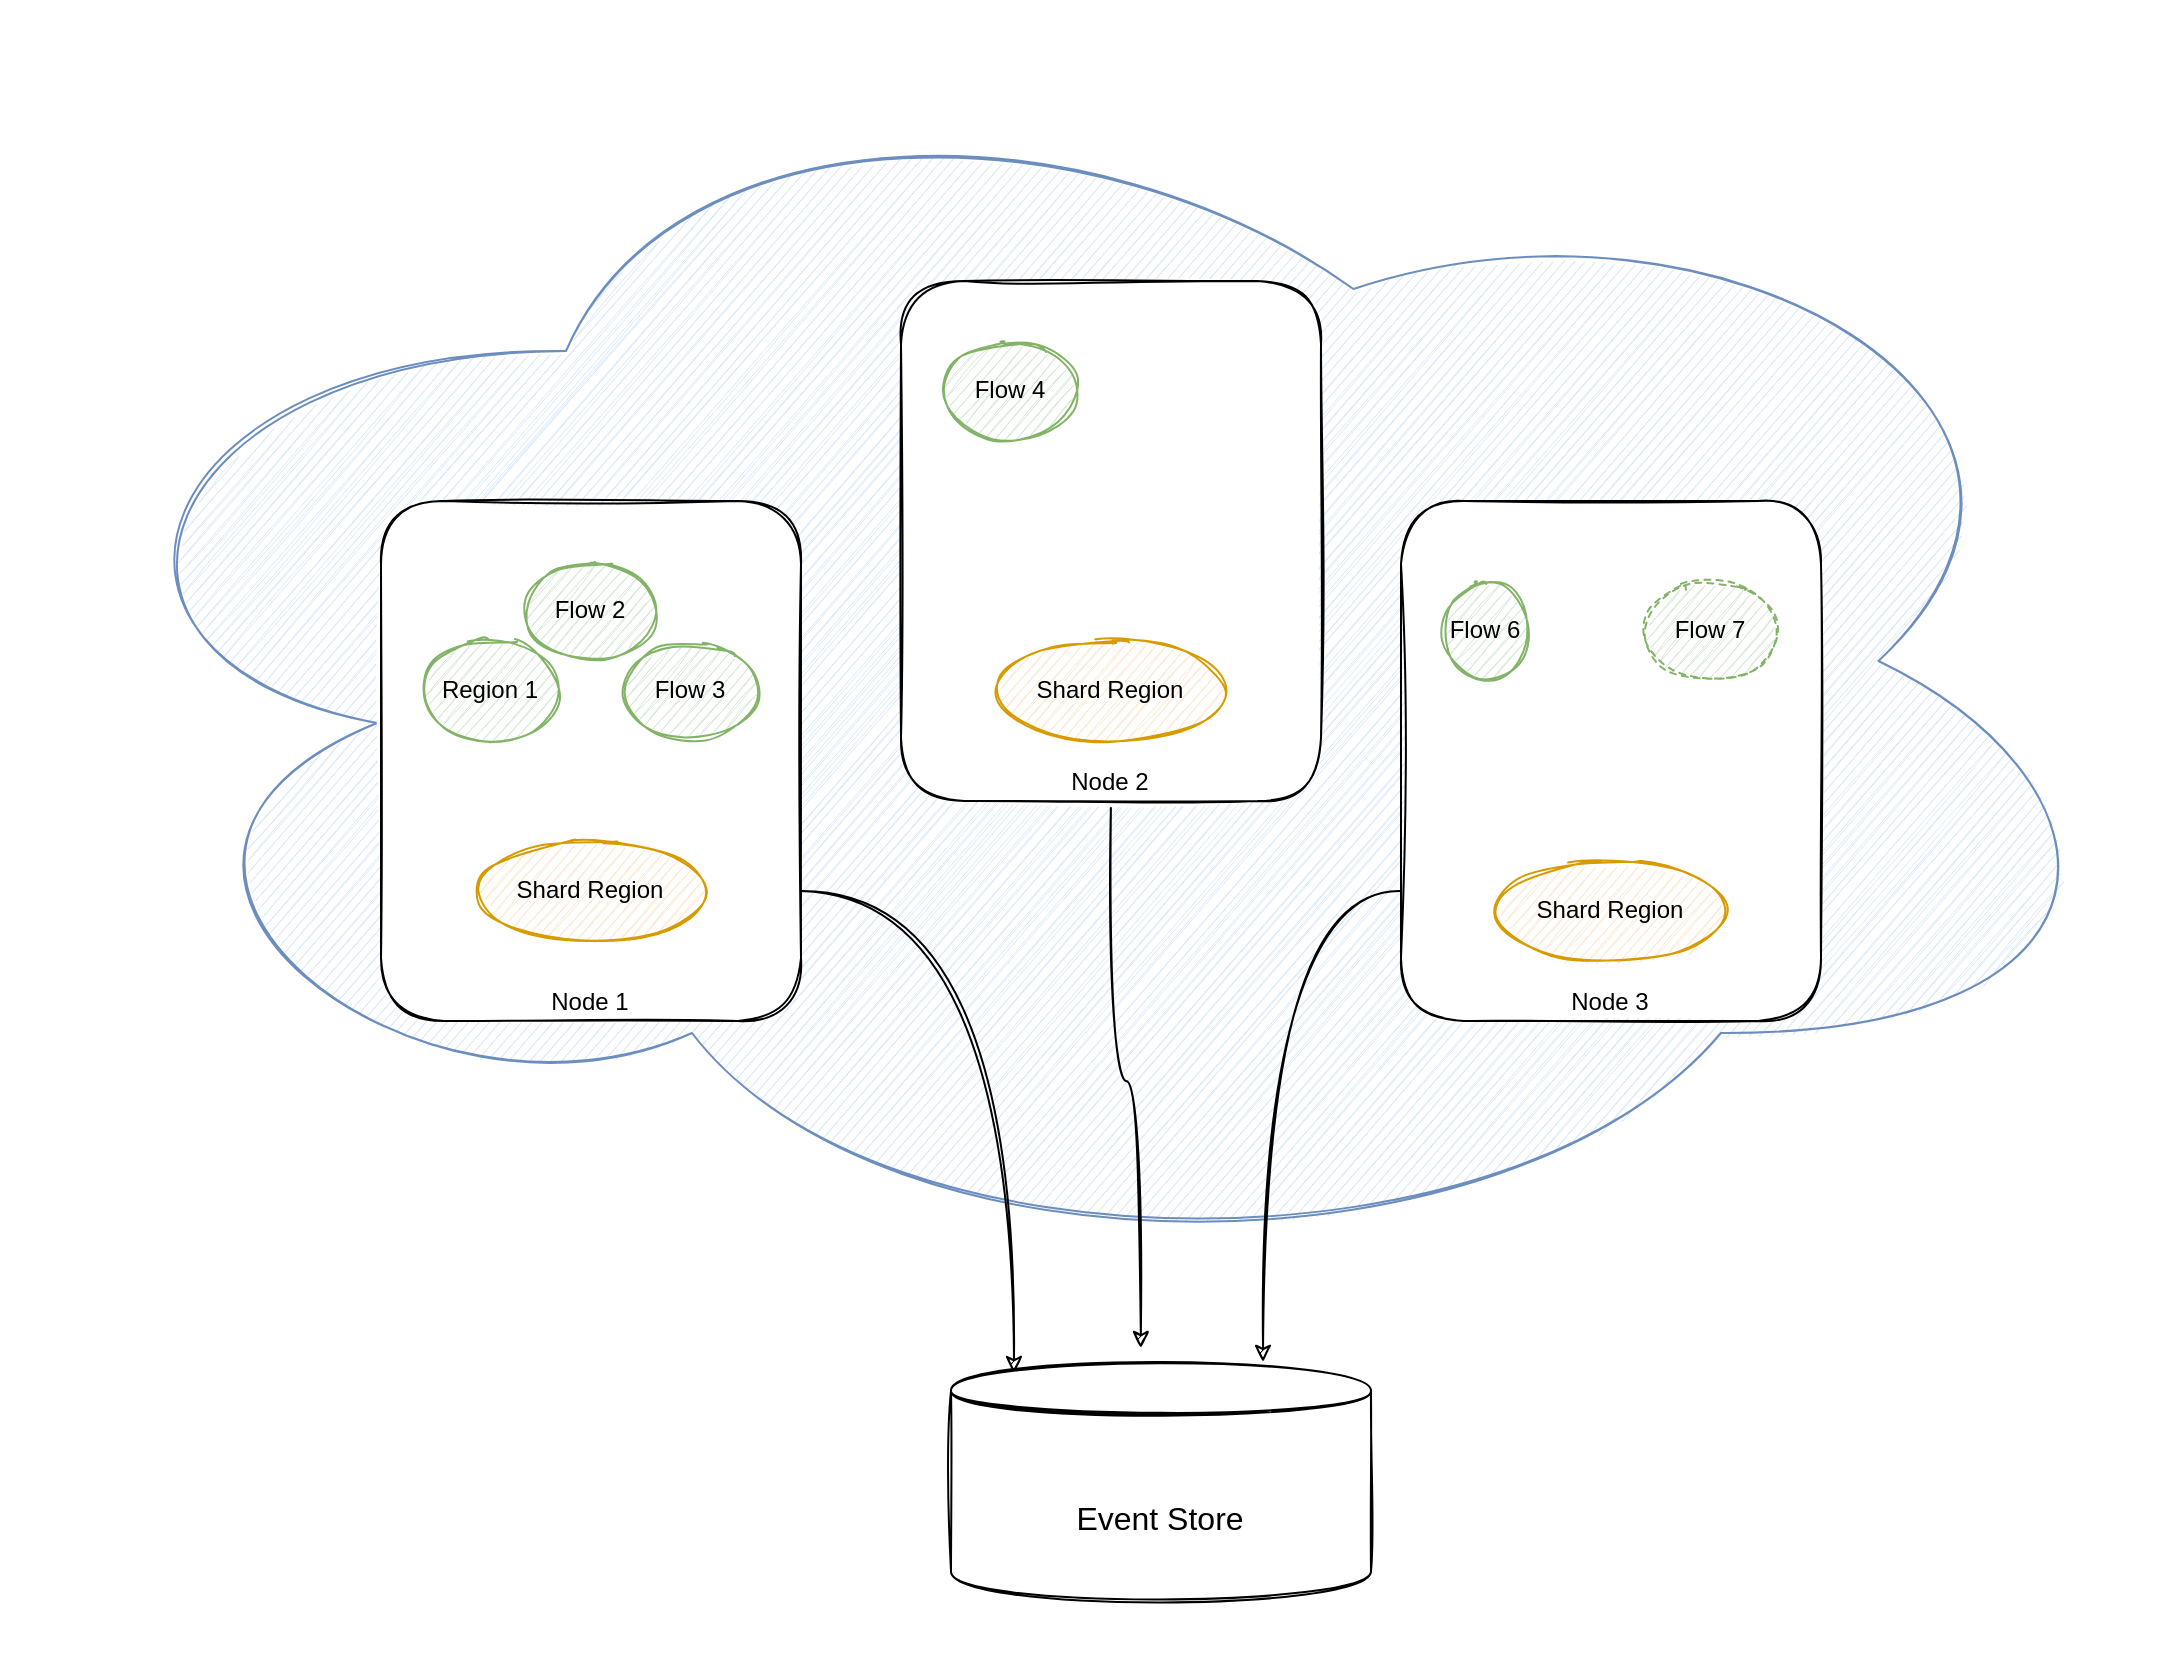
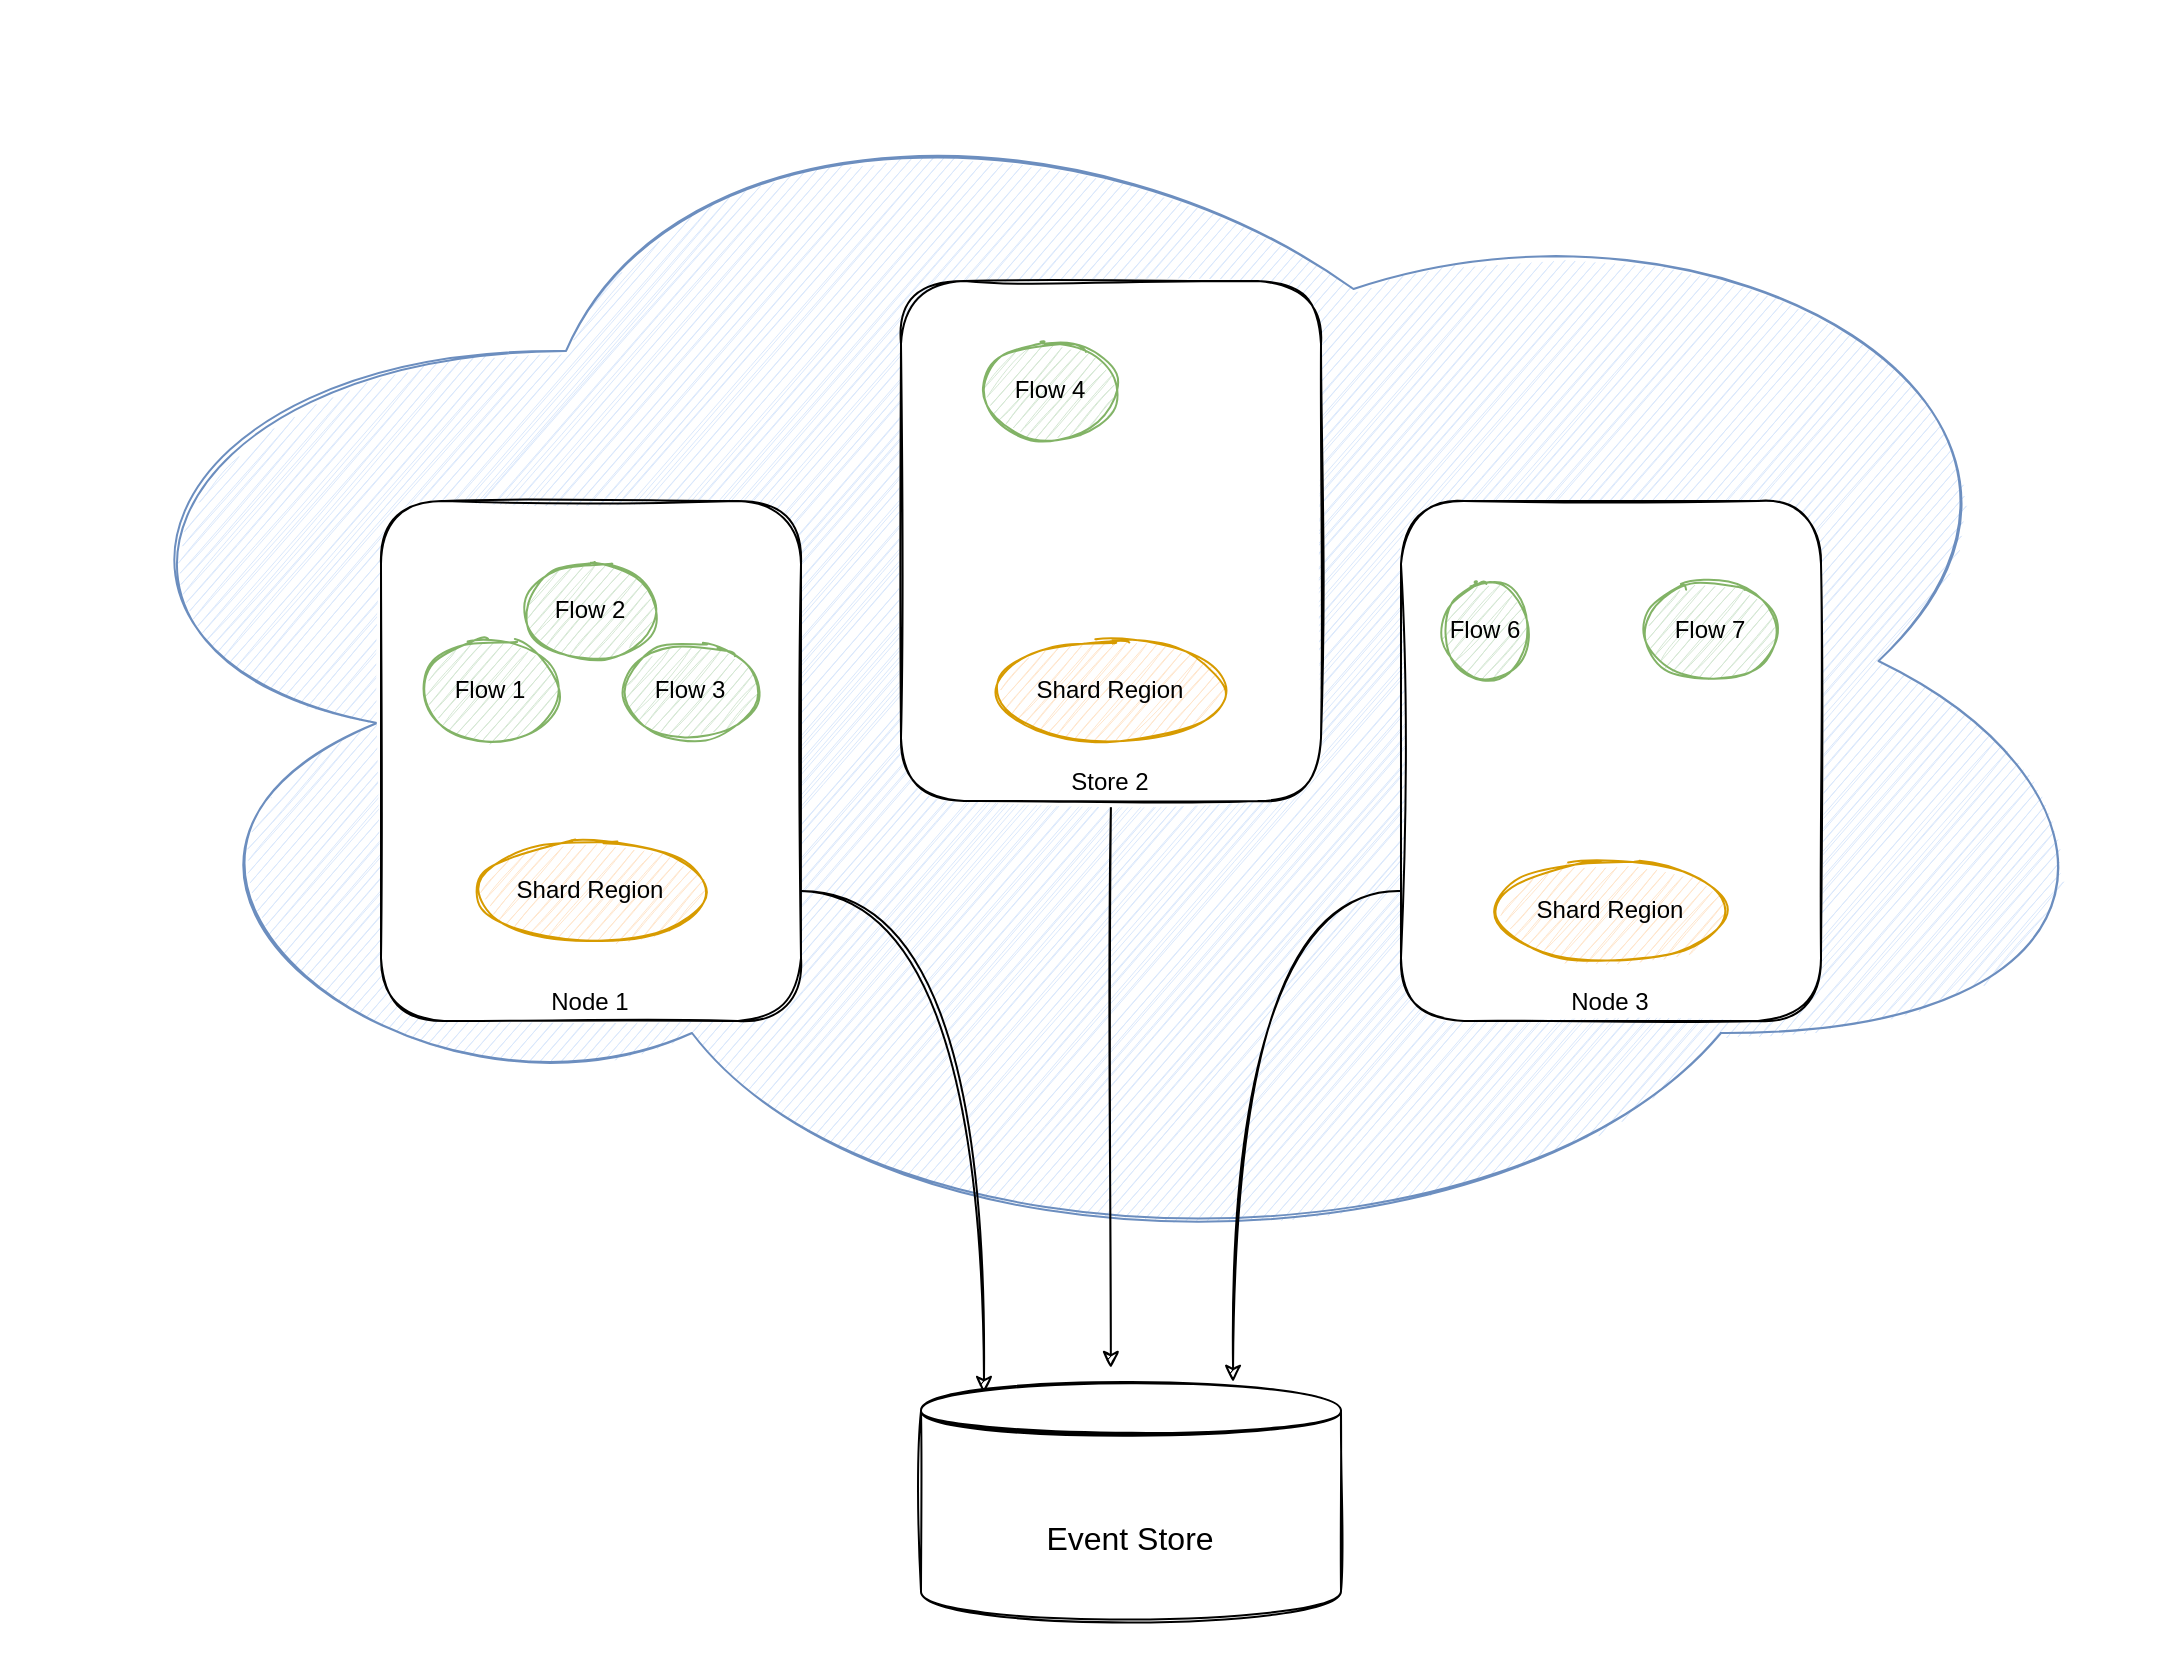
(1011, 391) -> (1051, 391)
(1711, 631) -> (1711, 631)
(491, 691) -> (491, 691)
(1111, 781) -> (1111, 781)
(1161, 1481) -> (1131, 1501)
